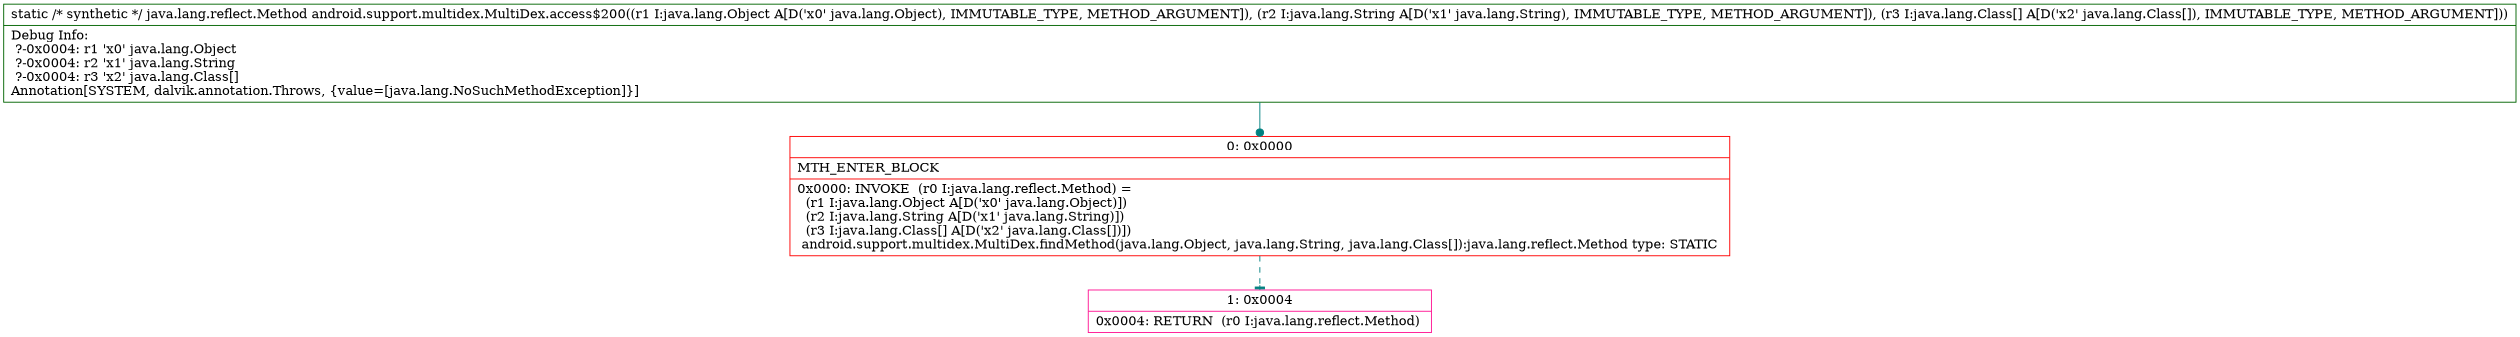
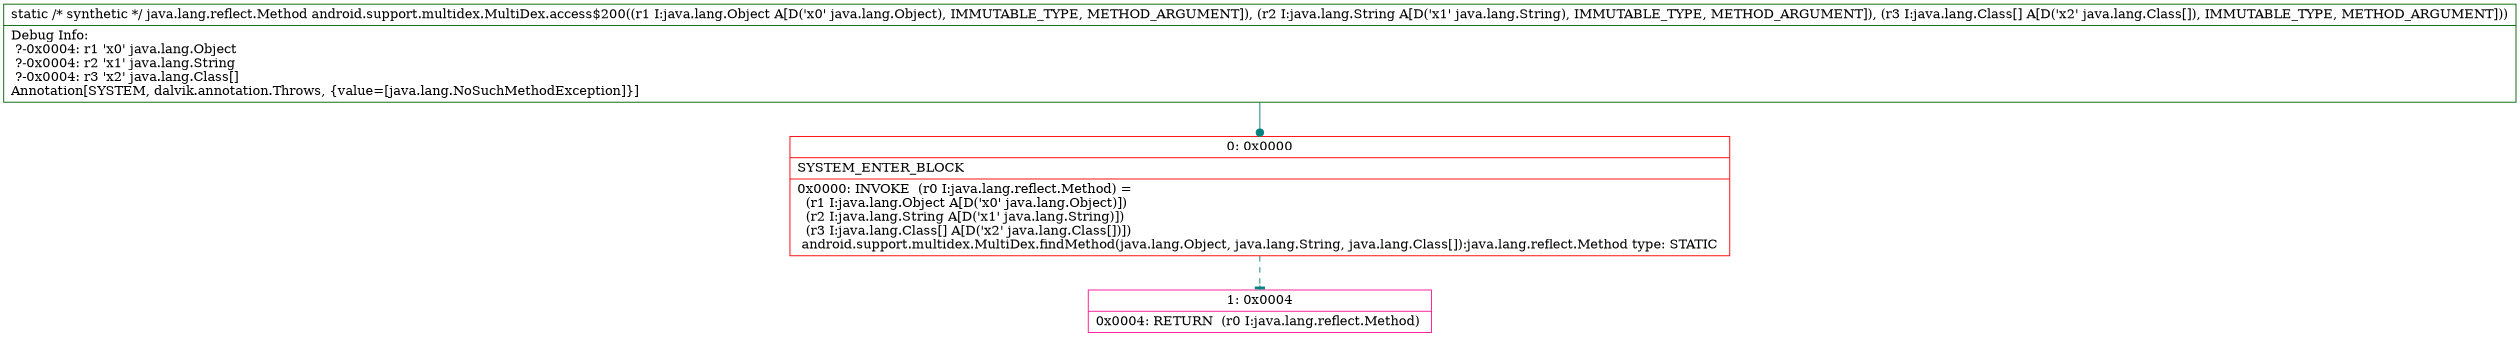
(869, 168) -> (881, 168)
